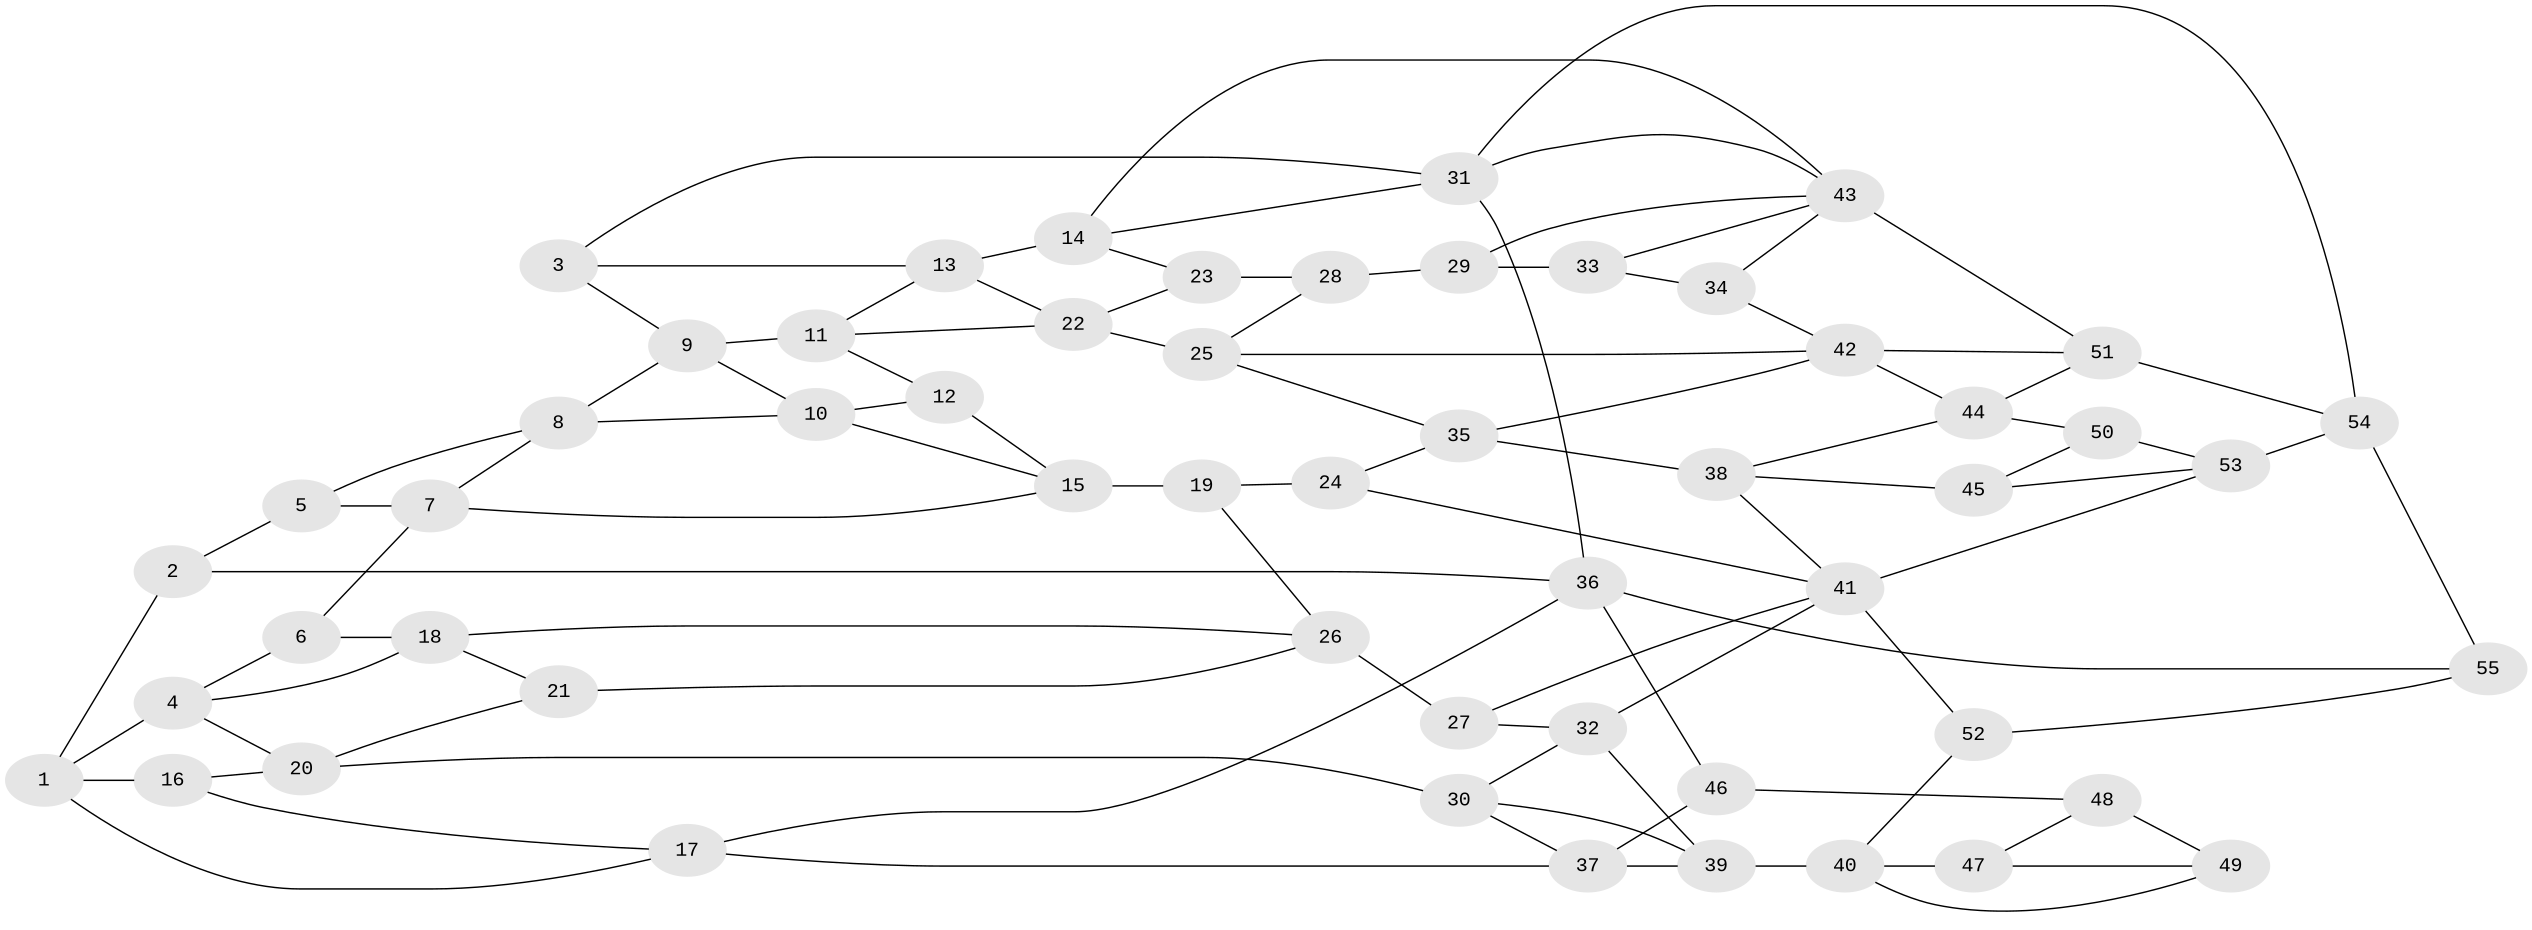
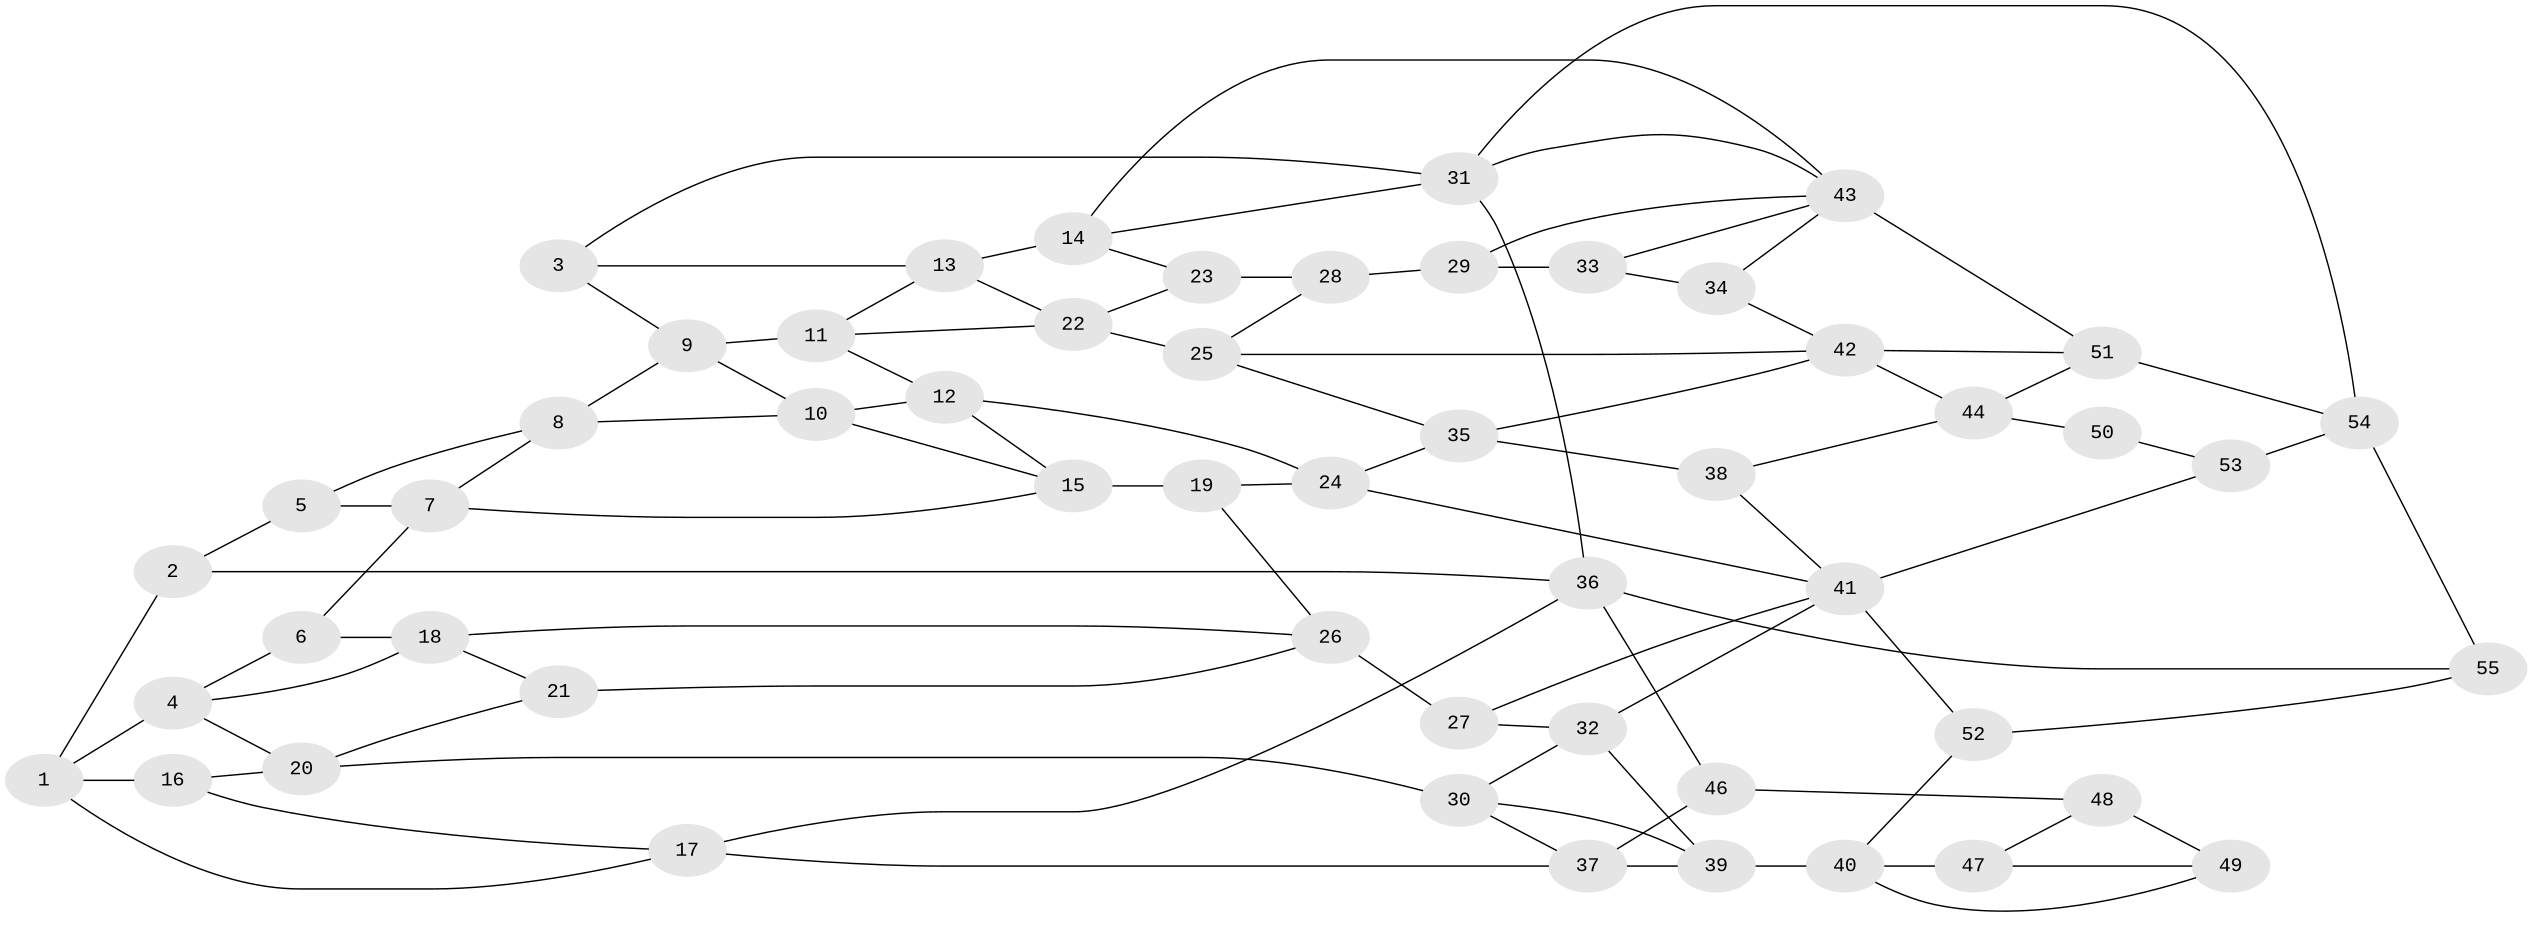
none -> (1143, 425)
(1974, 490) -> none
